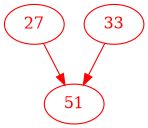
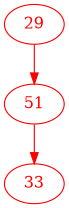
(34, 24) -> (34, 24)
(97, 59) -> (34, 138)
